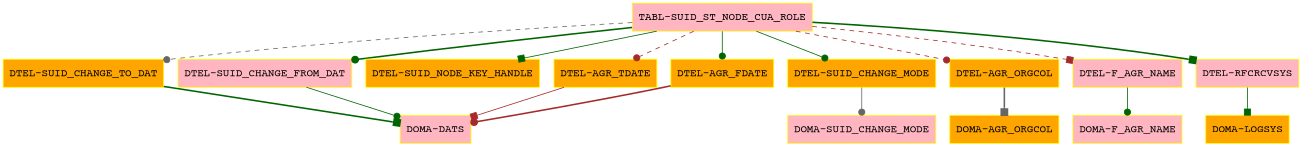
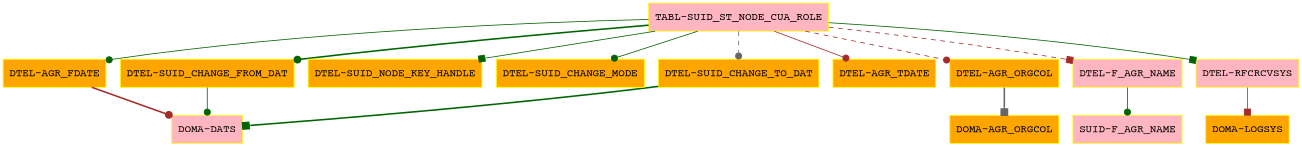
(1001, 37) -> (1009, 37)
(667, 44) -> (809, 44)
(265, 73) -> (207, 73)
(1247, 97) -> (1247, 97)
(521, 101) -> none
(862, 129) -> none
(1127, 129) -> (1127, 129)
